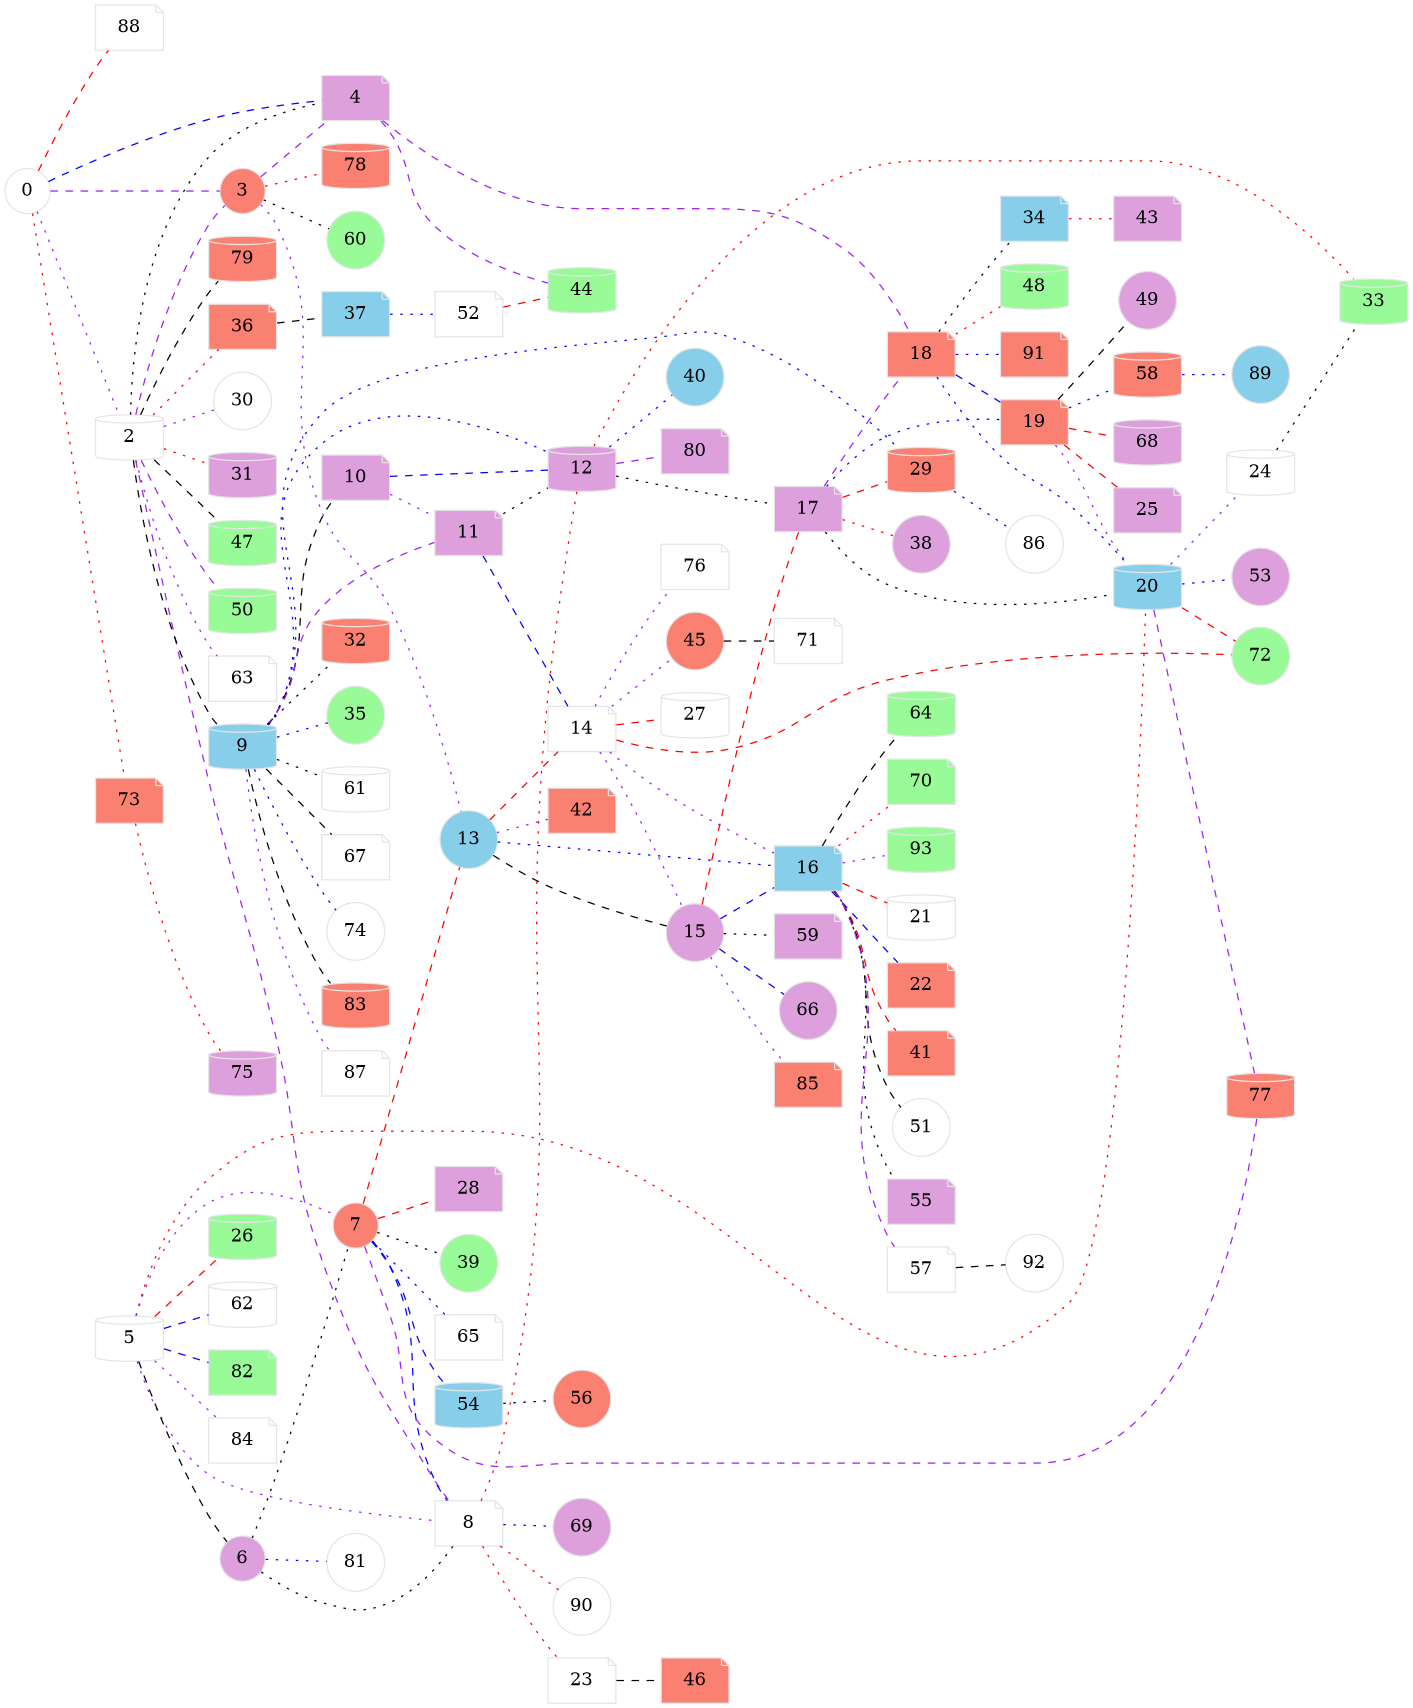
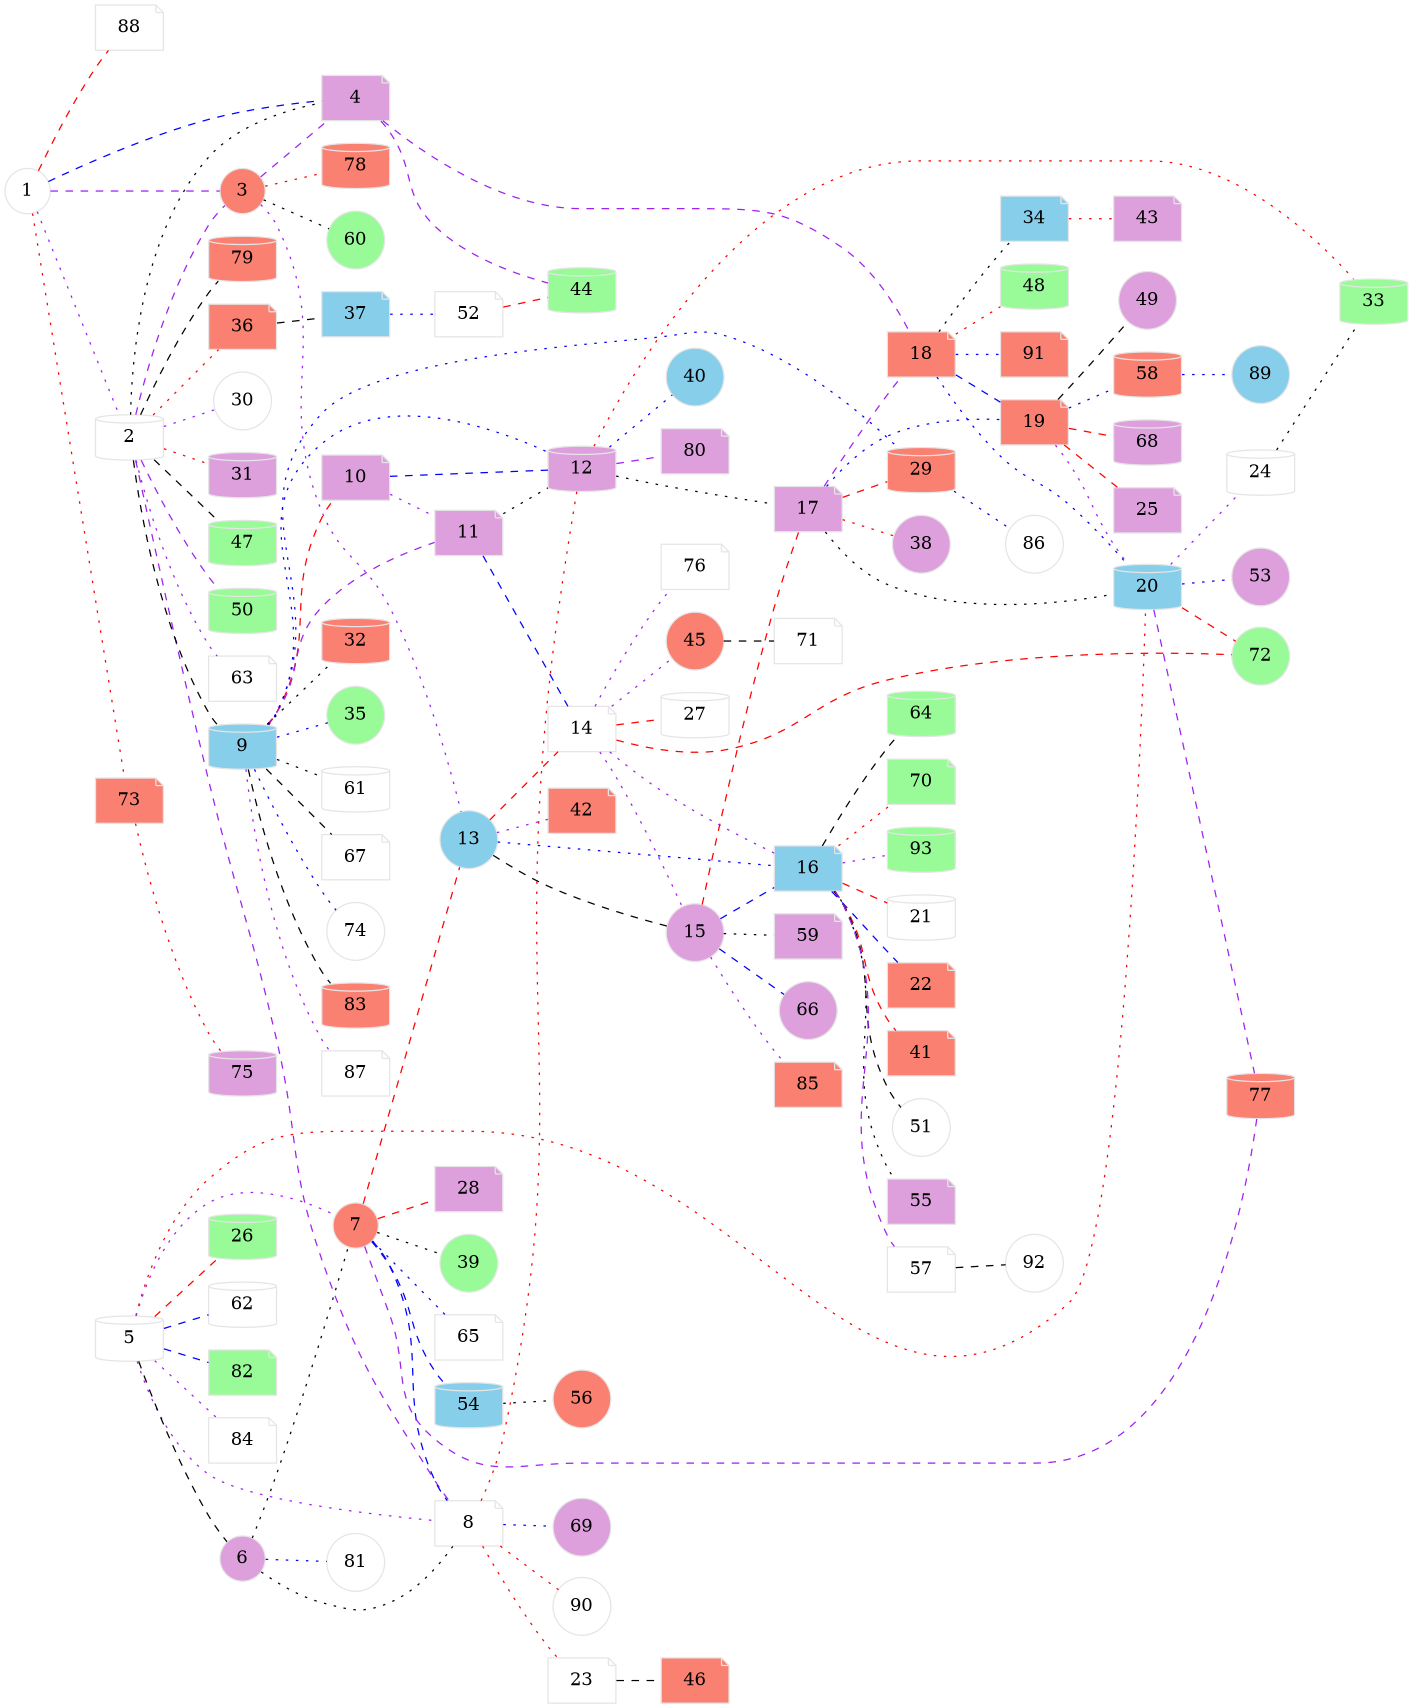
(28, 191) -> (28, 191)
(301, 595) -> (301, 595)
